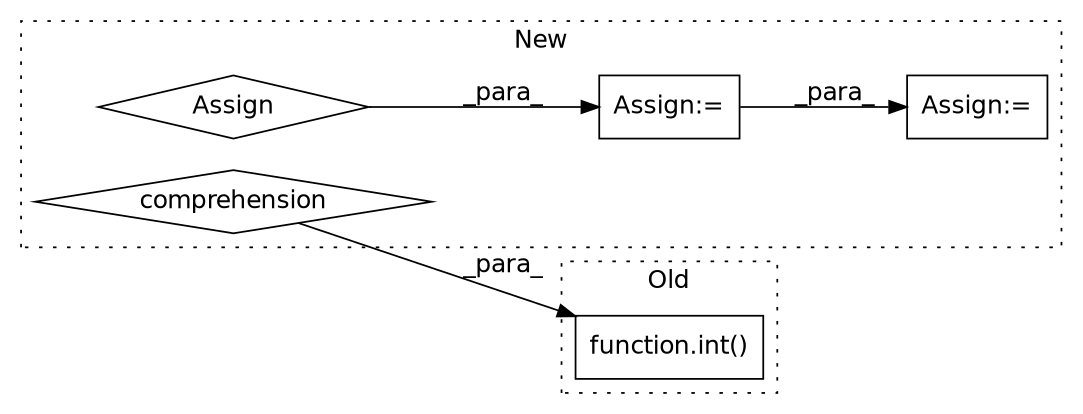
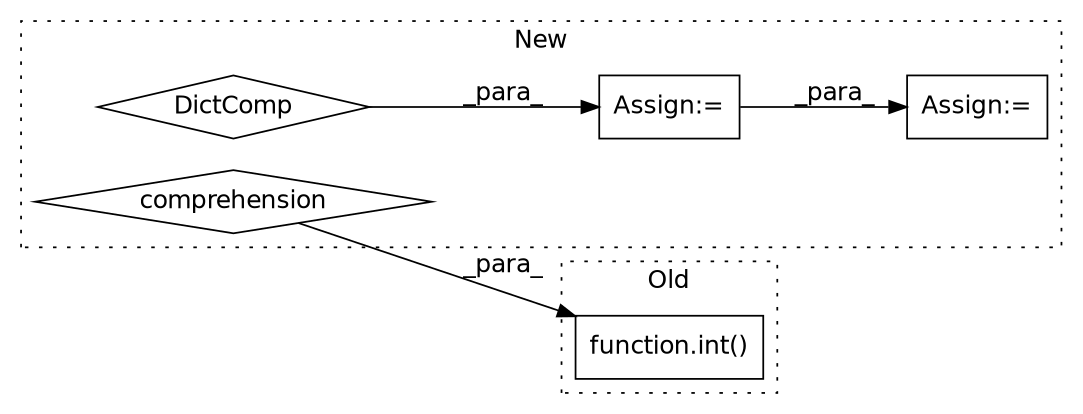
(233, 107) -> (233, 107)
